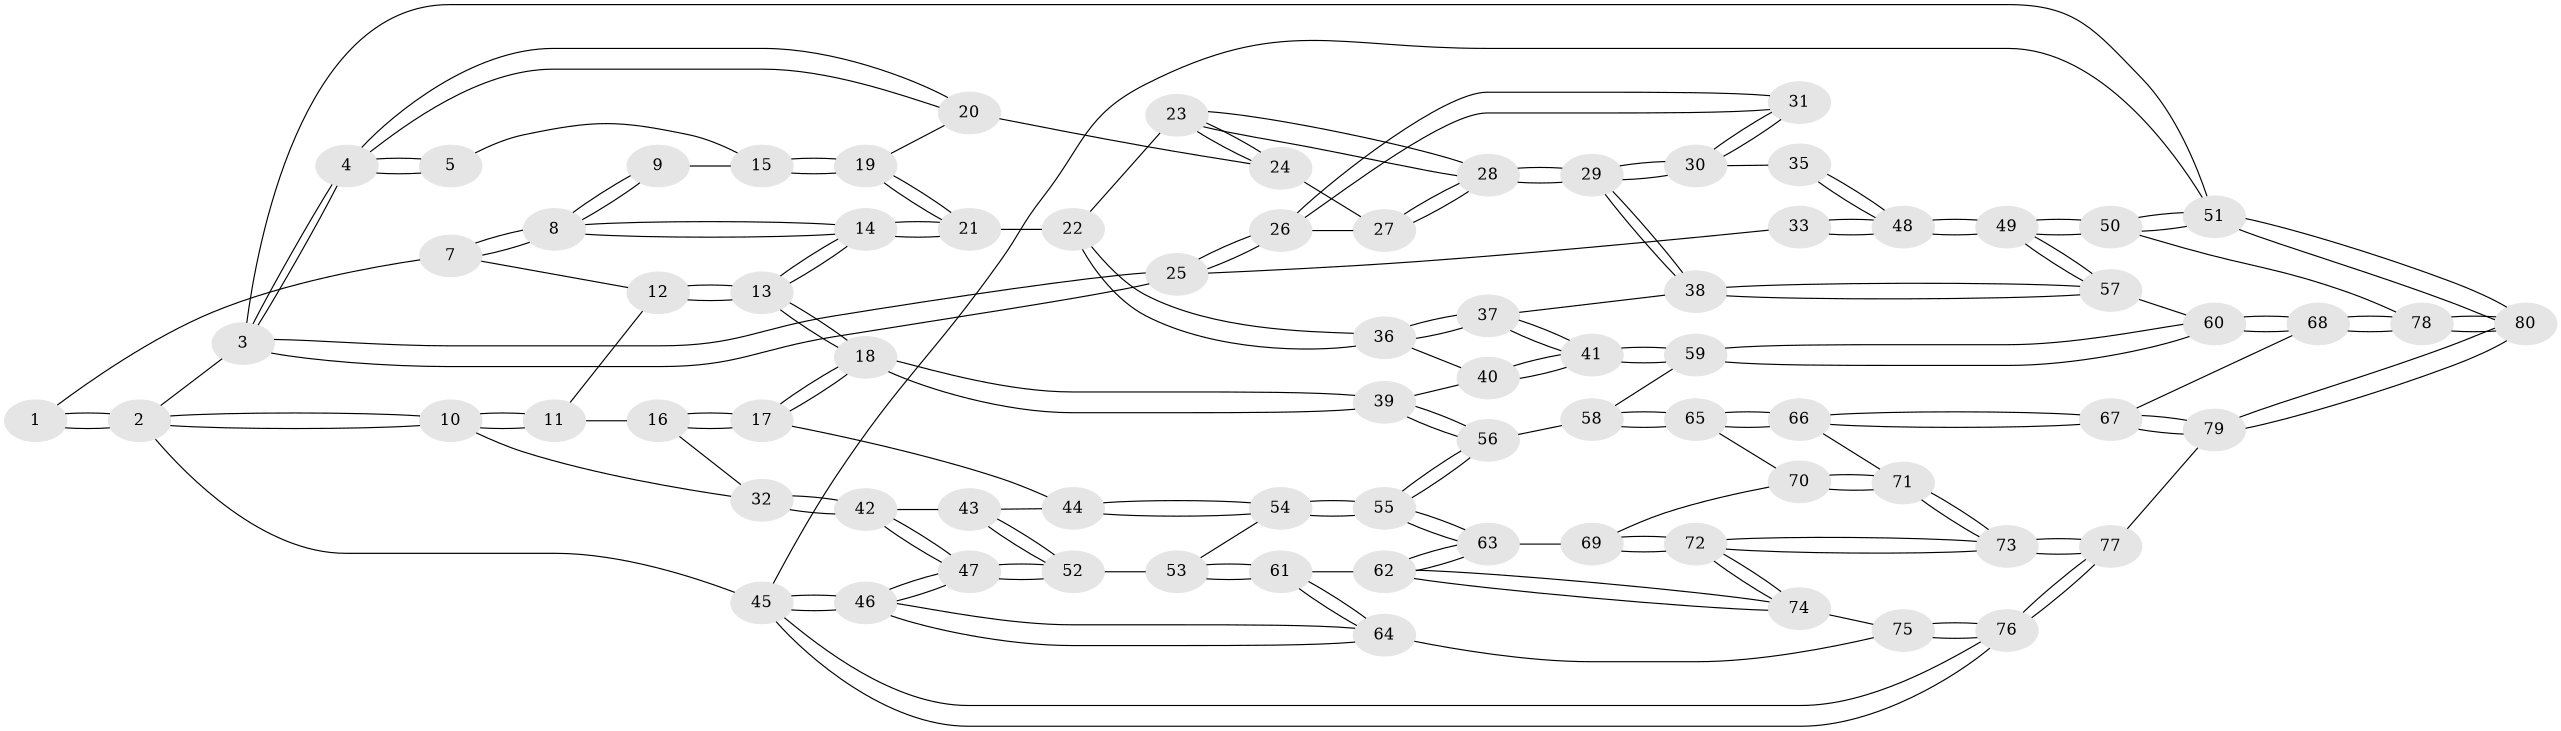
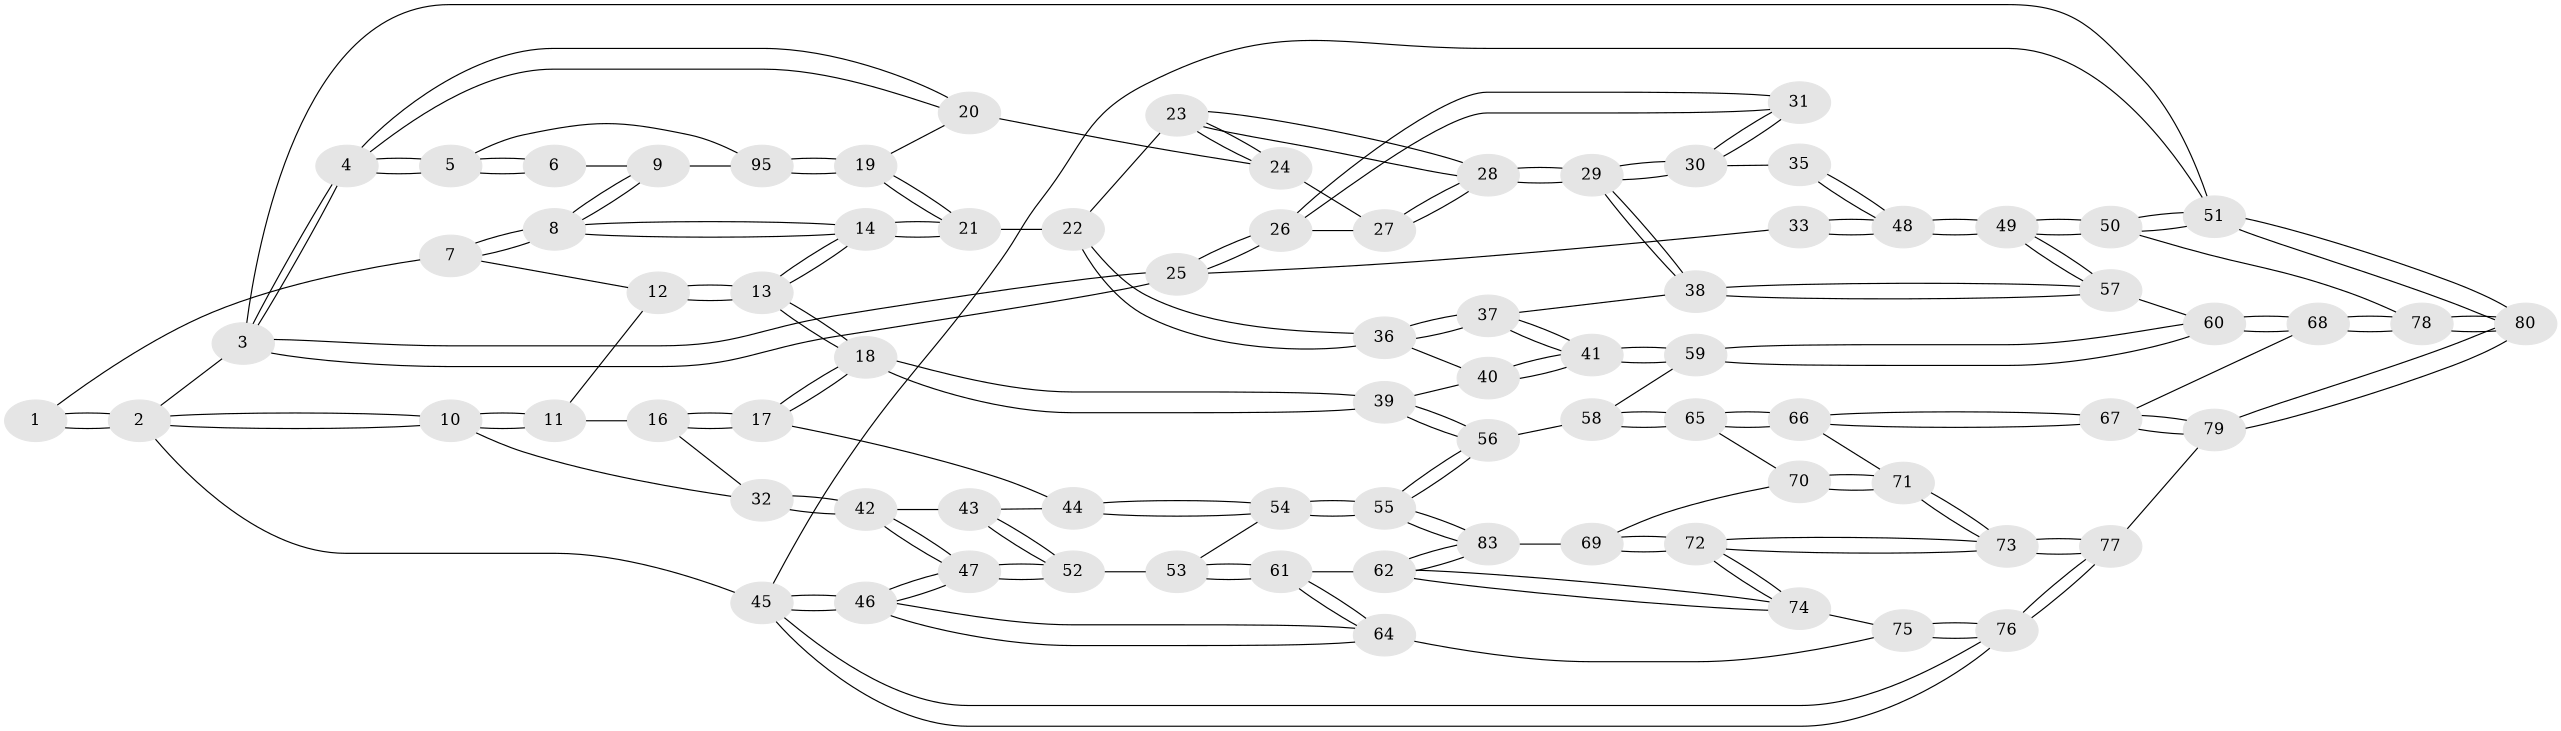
none -> (554, 166)
(762, 166) -> (762, 166)
(1488, 544) -> (1488, 544)
